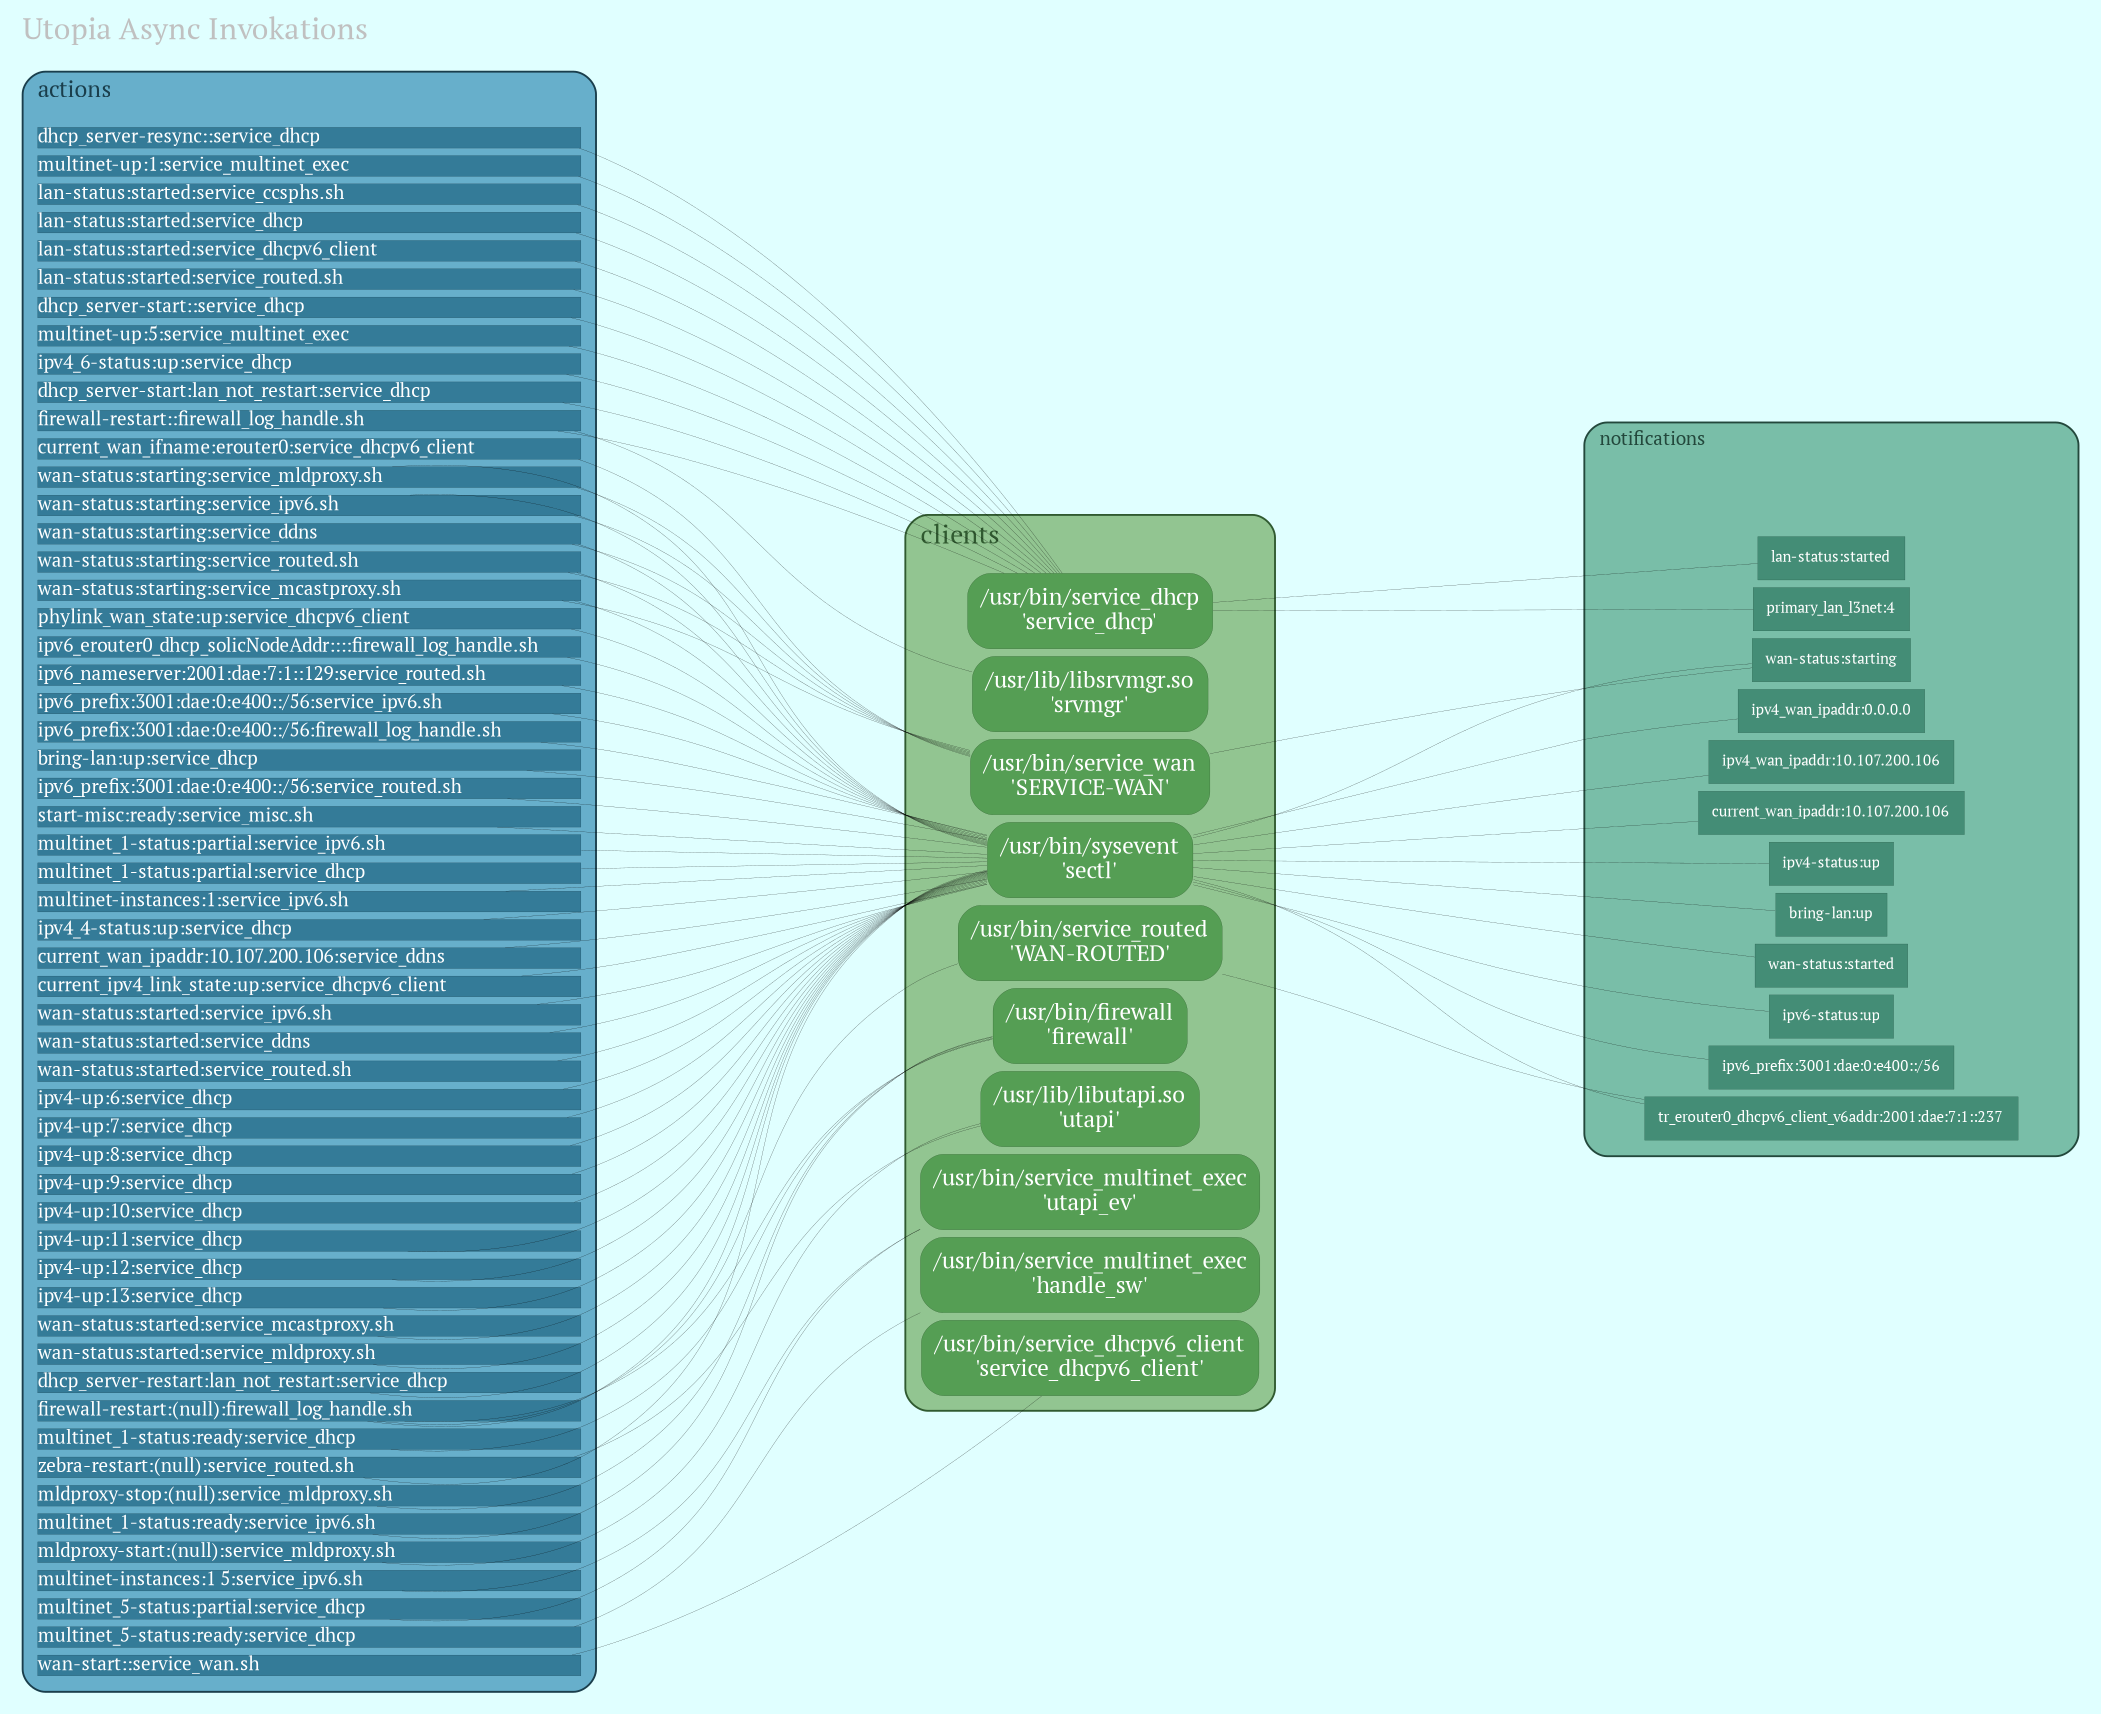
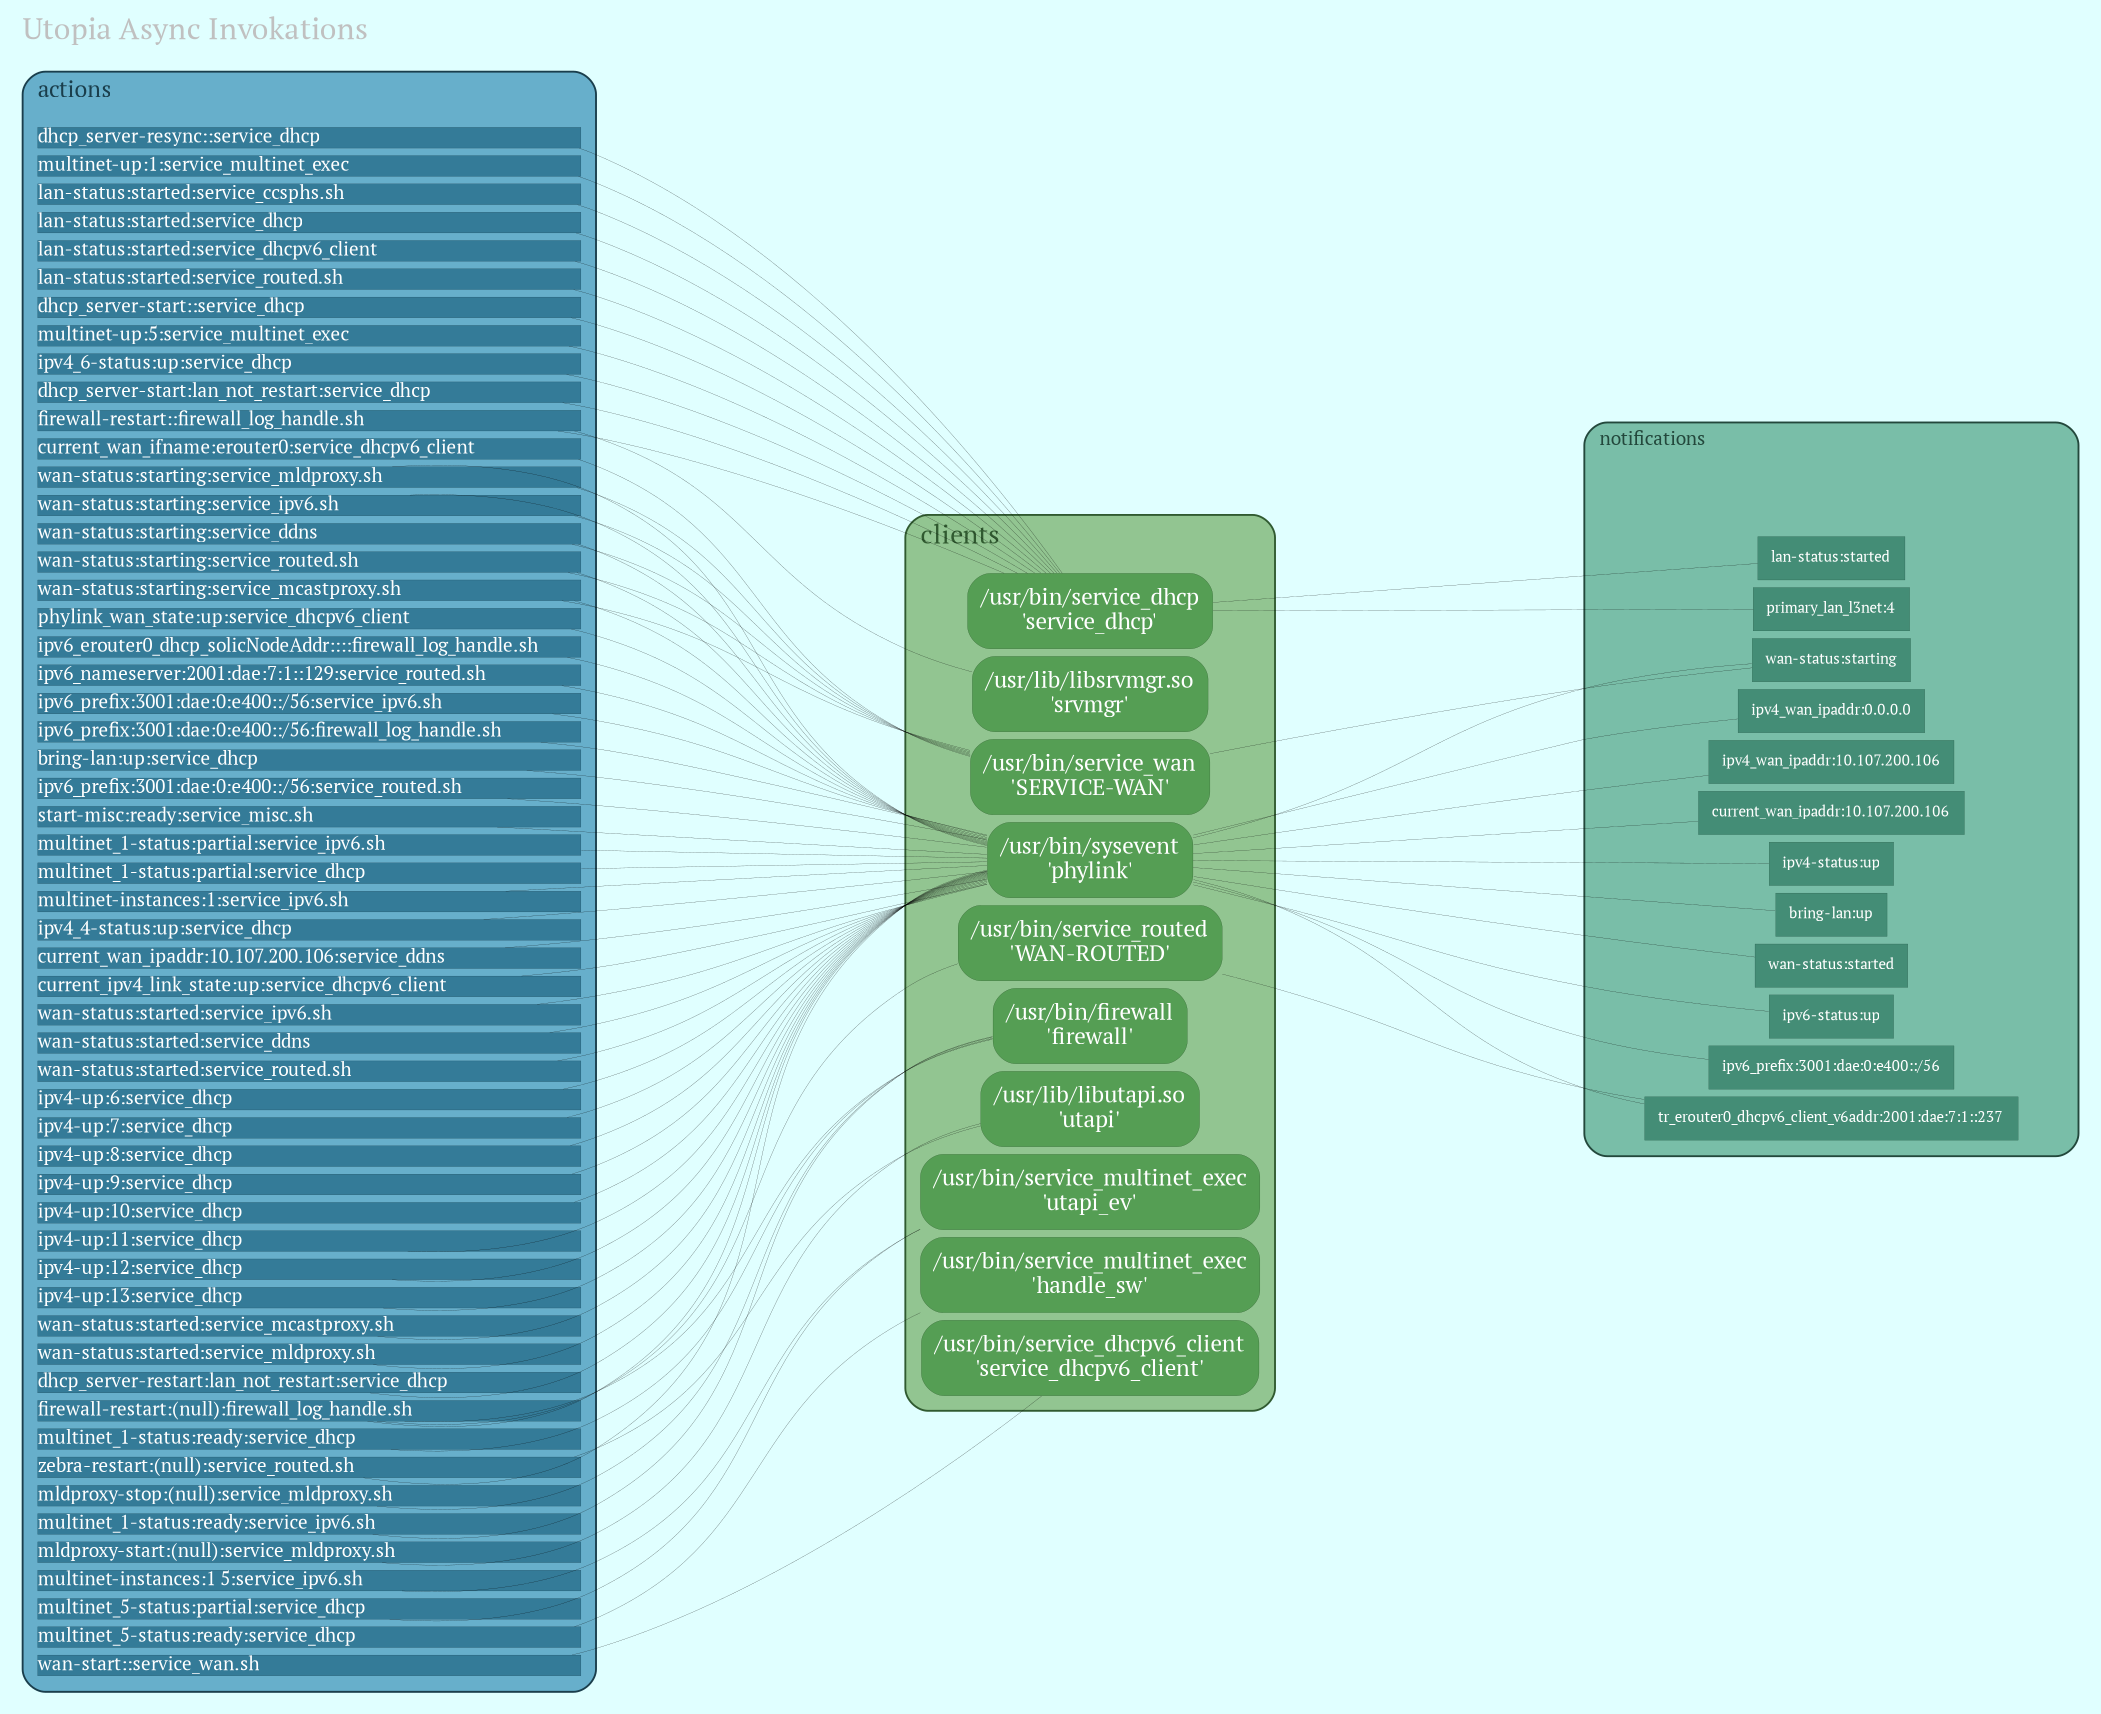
(1090, 860) -> (1090, 860)
